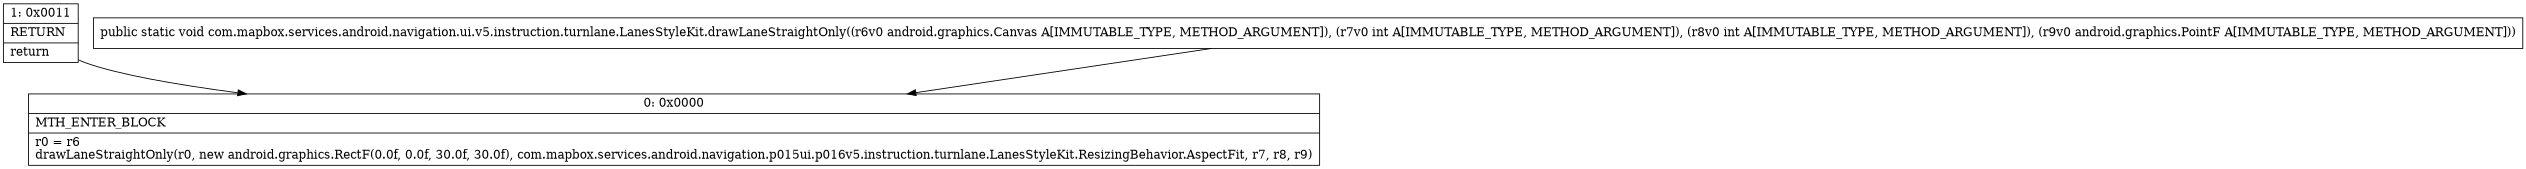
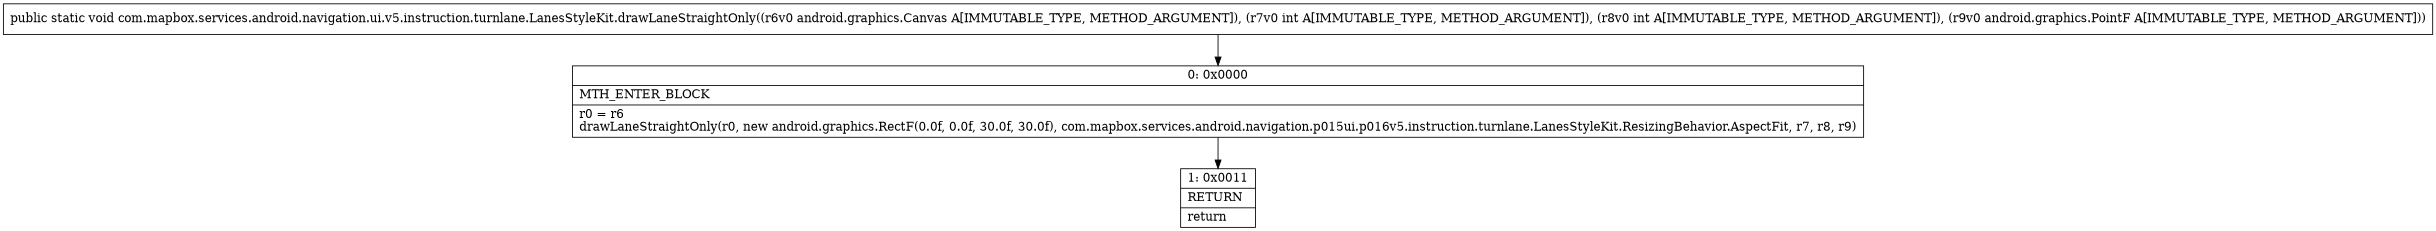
(157, 80) -> (1218, 149)
